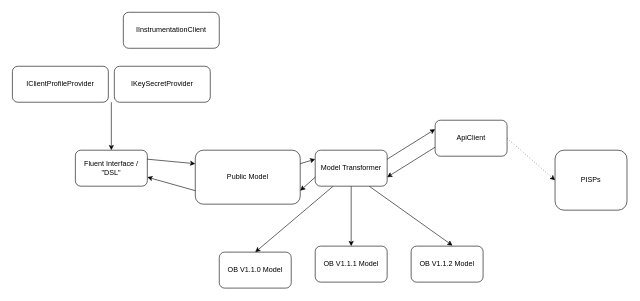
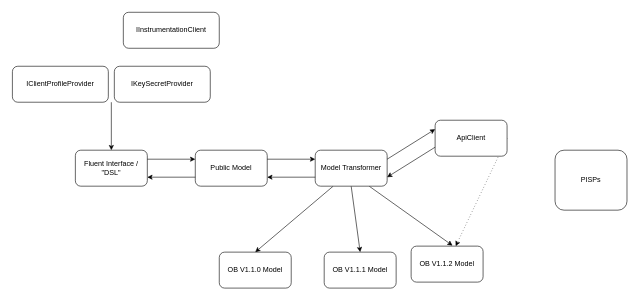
(551, 176) -> (458, 241)
(248, 177) -> (231, 168)
(351, 264) -> (360, 270)
